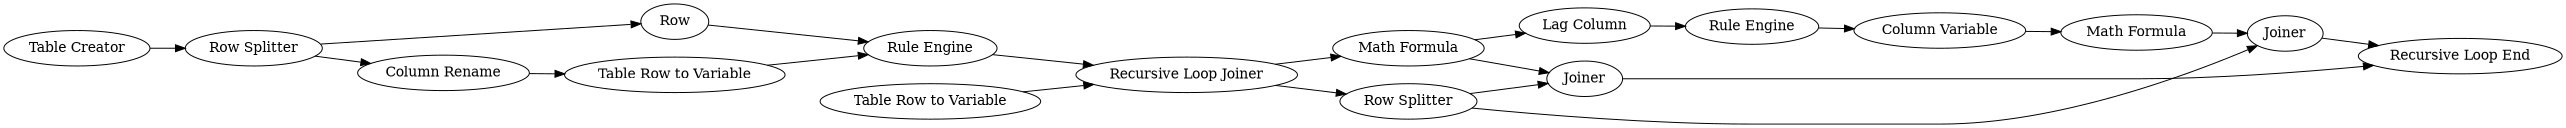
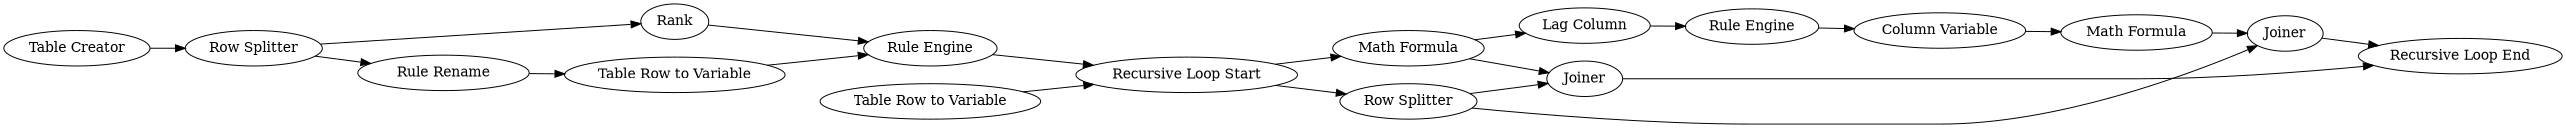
(675, 22) -> (675, 22)
(443, 73) -> (443, 73)
(1187, 75) -> (1187, 75)
